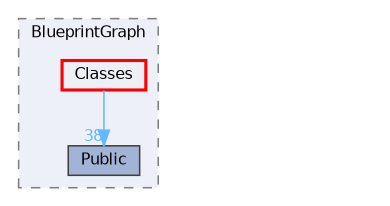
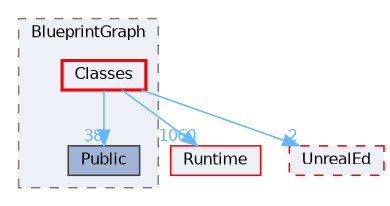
none -> (216, 161)
none -> (337, 161)
